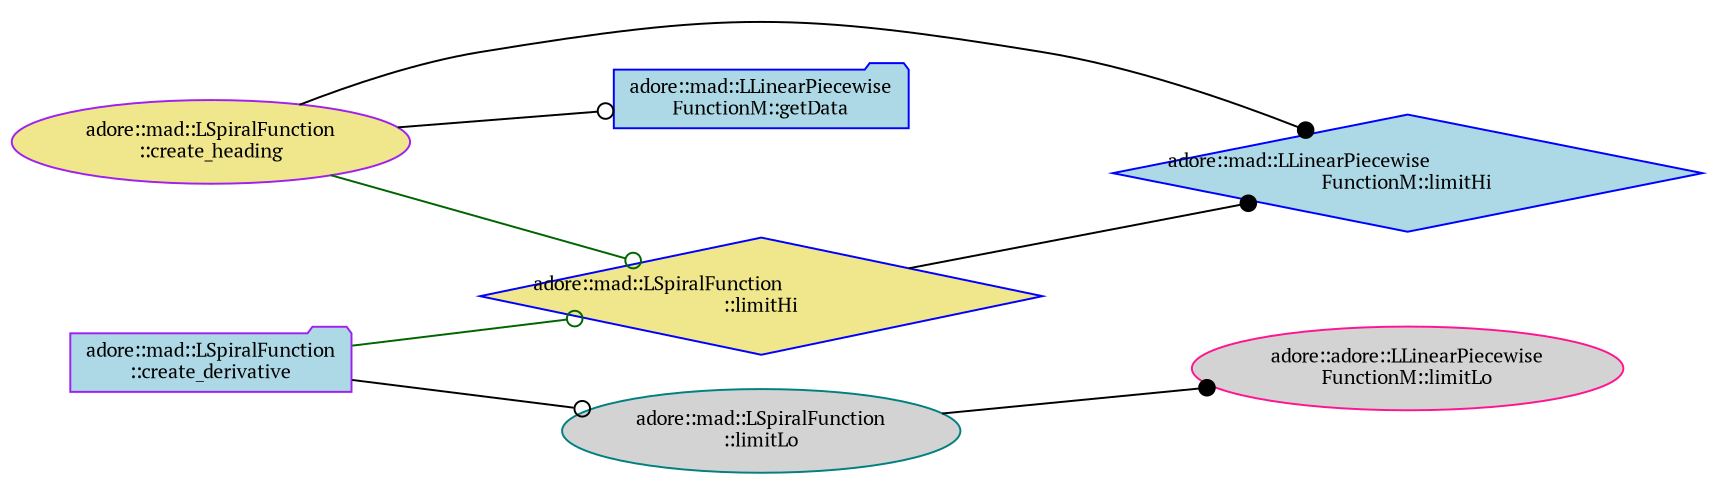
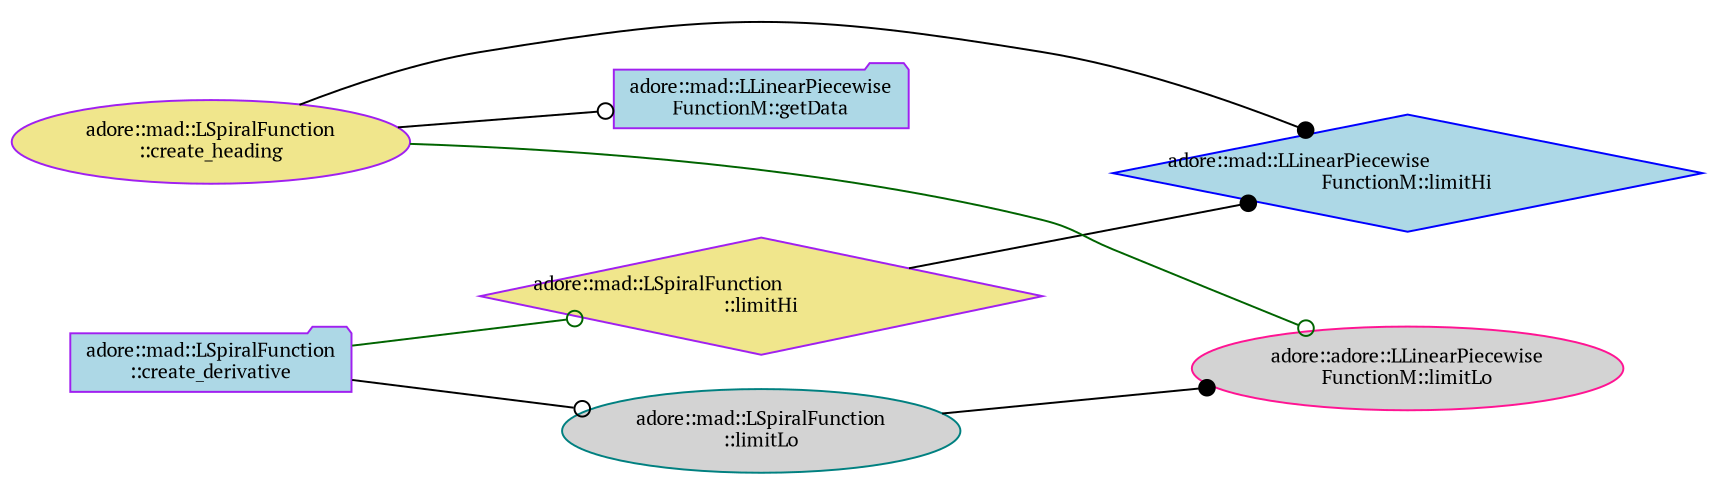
(761, 99) -> (761, 99)
(478, 217) -> (866, 185)
(761, 296) -> (761, 296)
